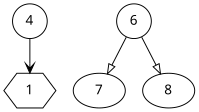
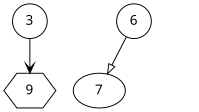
(30, 21) -> (30, 21)
(30, 91) -> (30, 91)
(169, 91) -> none
